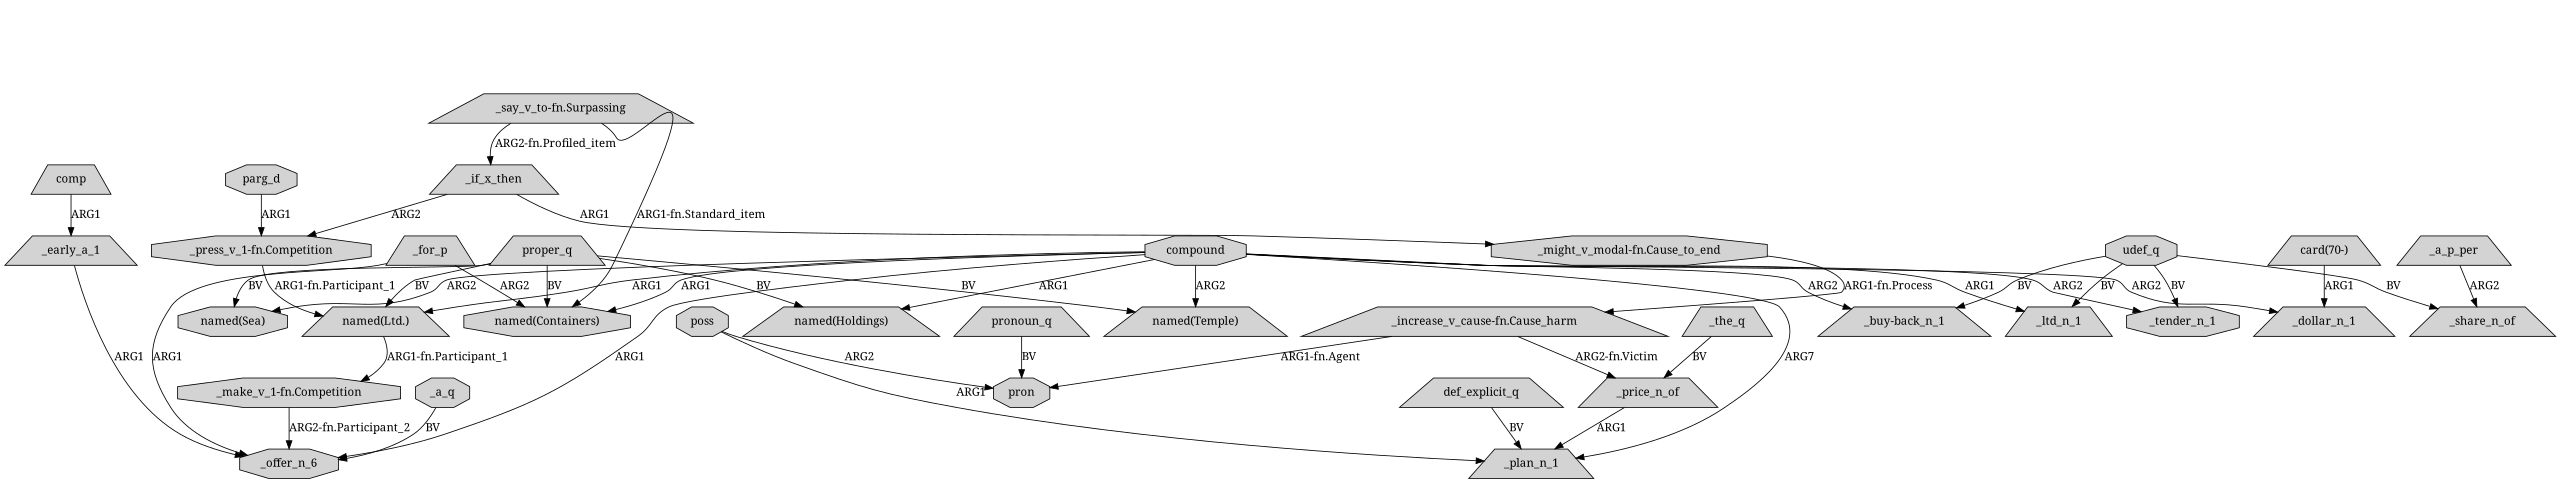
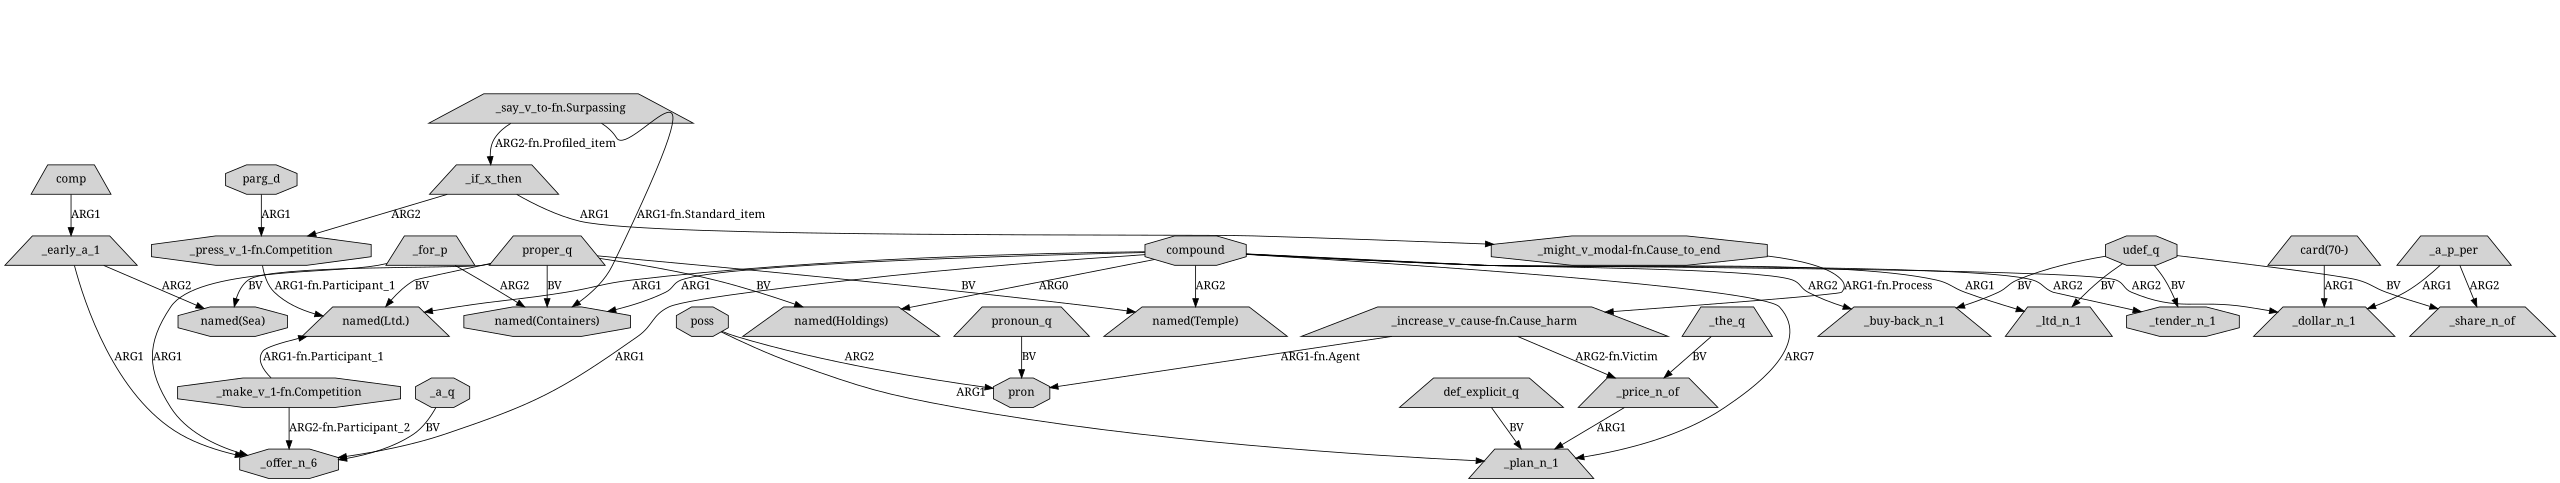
(753, 263) -> (150, 285)
(1054, 286) -> (1054, 286)
none -> (2410, 289)
(386, 360) -> (266, 349)
